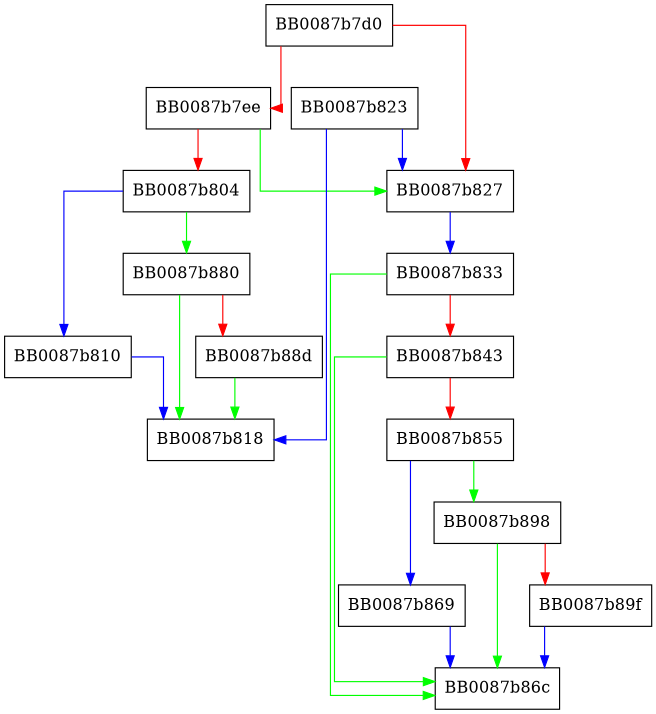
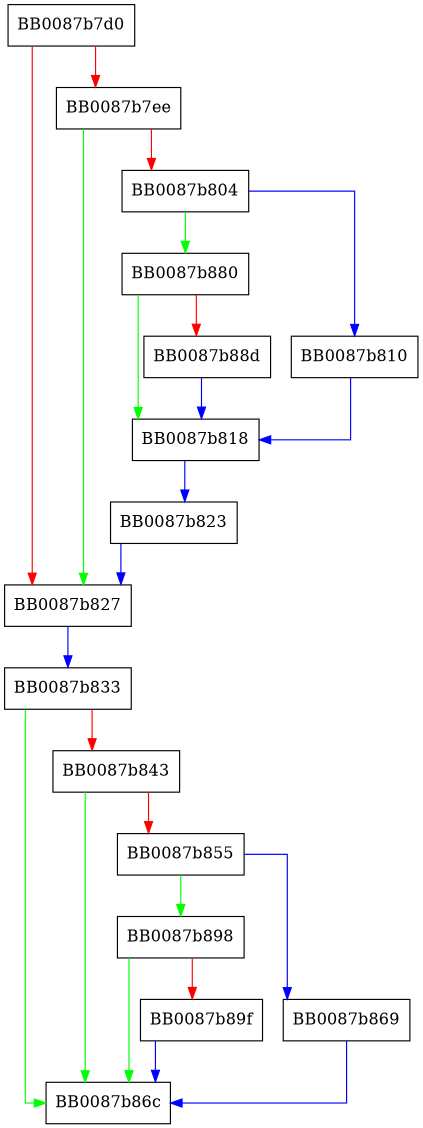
(326, 261) -> (185, 475)
(235, 392) -> (201, 392)
